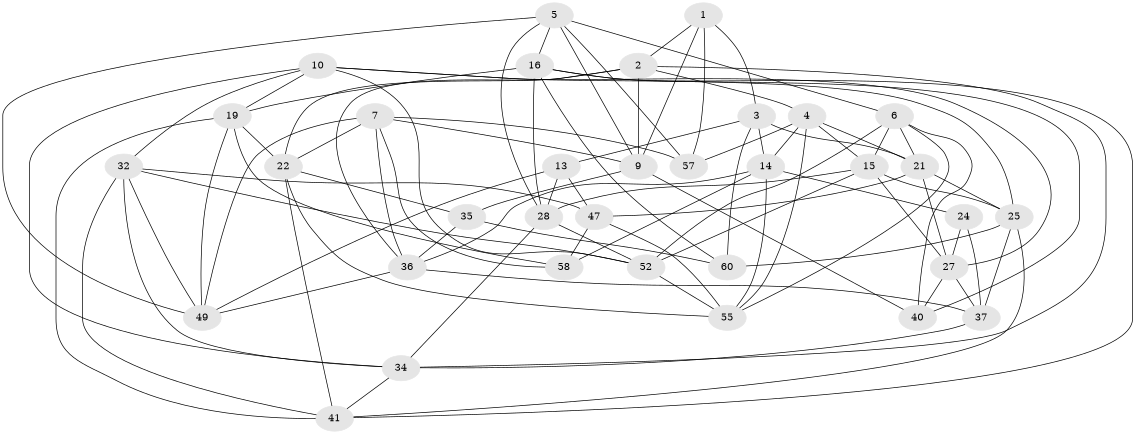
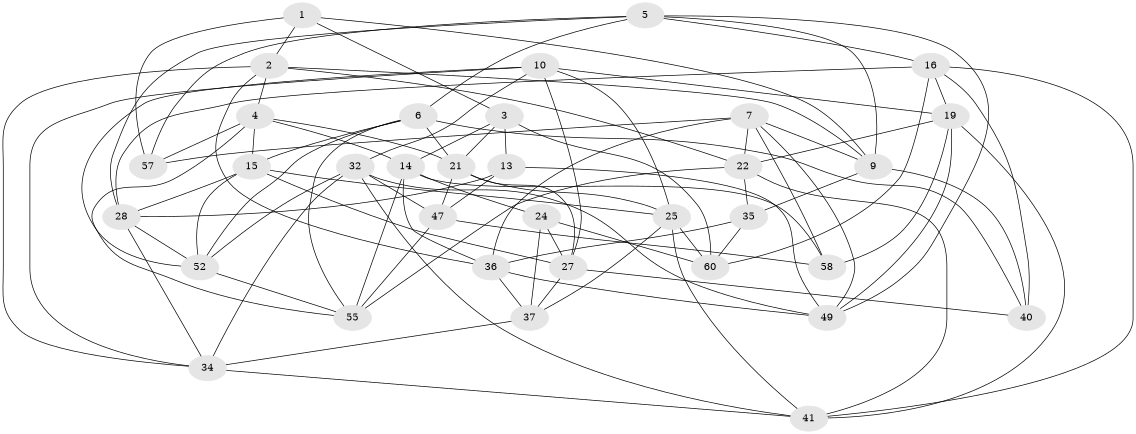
none -> (602, 235)
